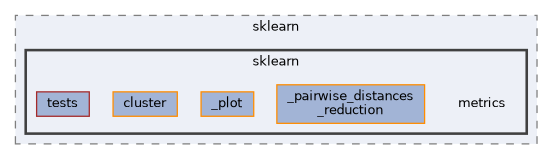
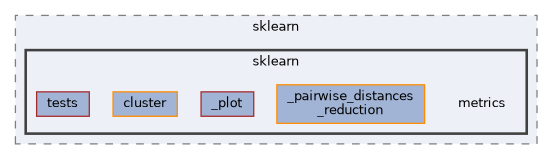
(227, 104) -> (227, 104)
